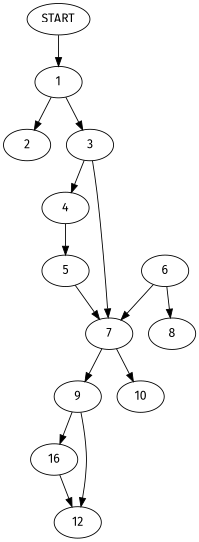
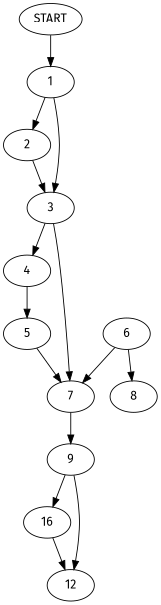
none -> (37, 172)
(141, 397) -> none
